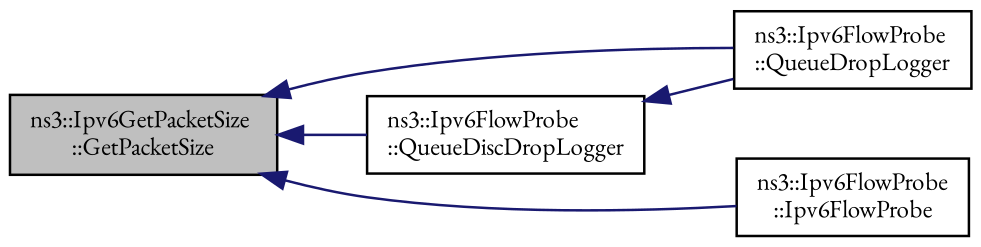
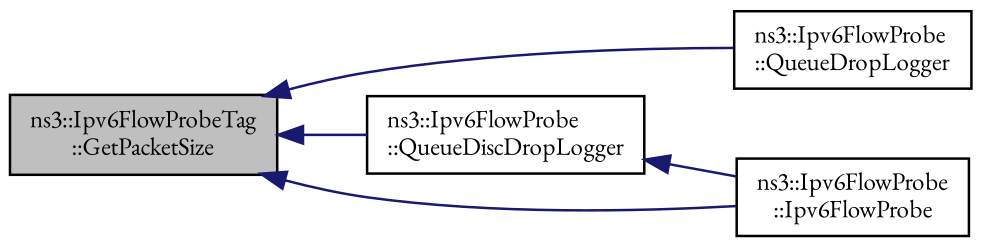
(701, 87) -> (703, 170)
(144, 135) -> (144, 135)
